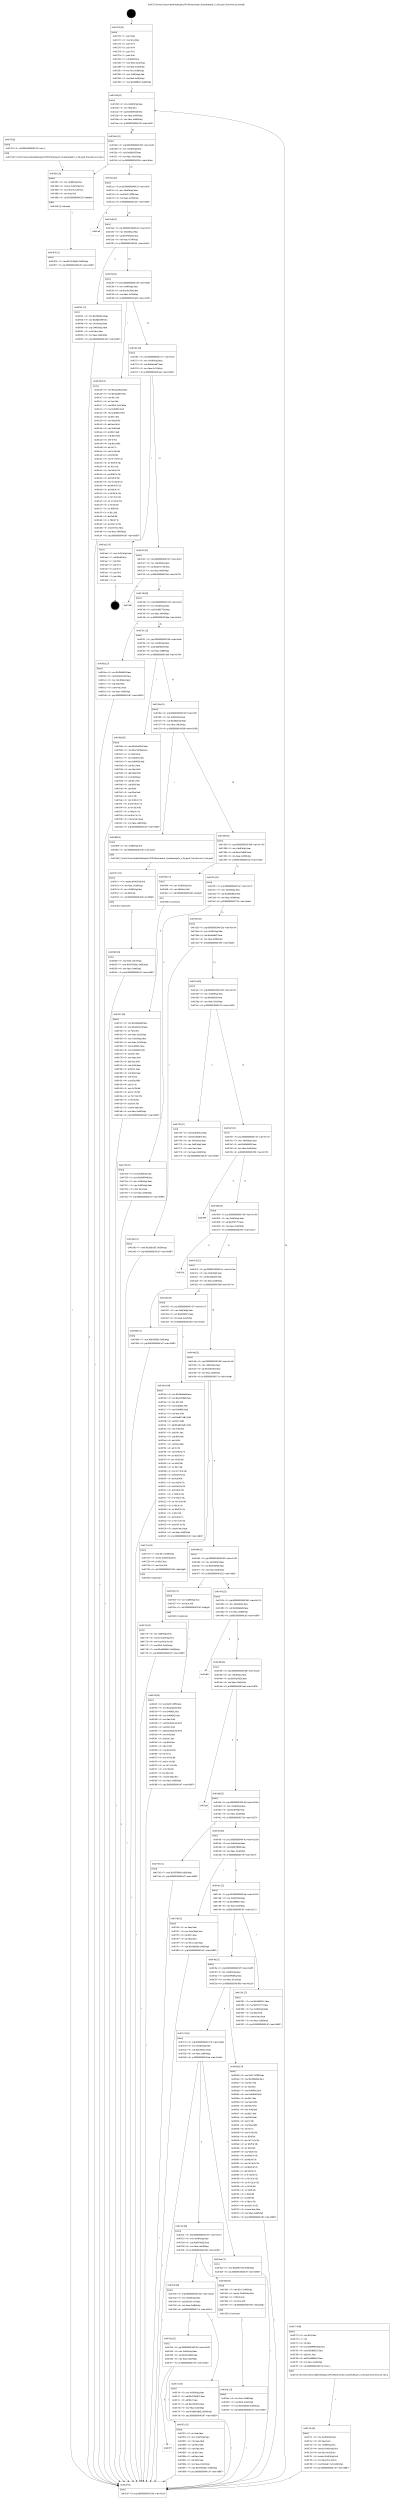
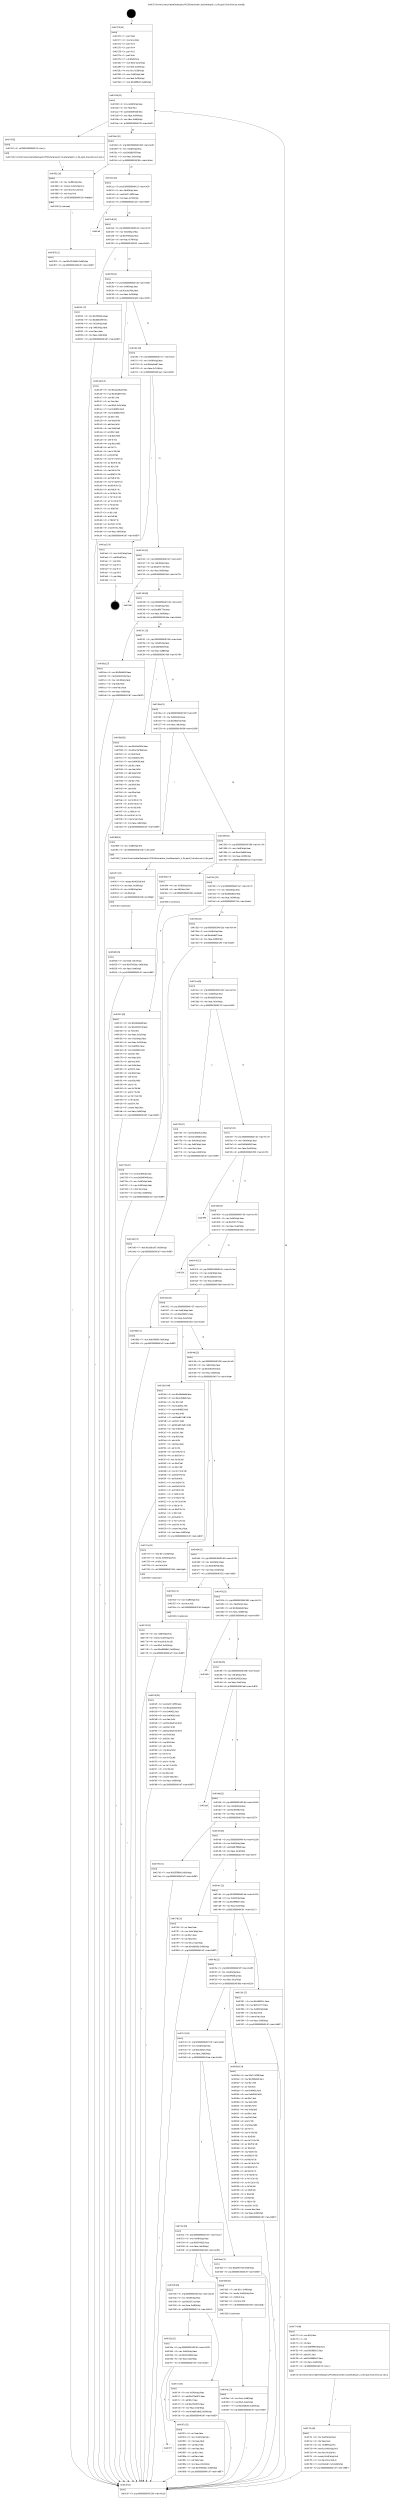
none -> (94, 129)
(211, 1318) -> (196, 1337)
(166, 2270) -> (279, 2303)
